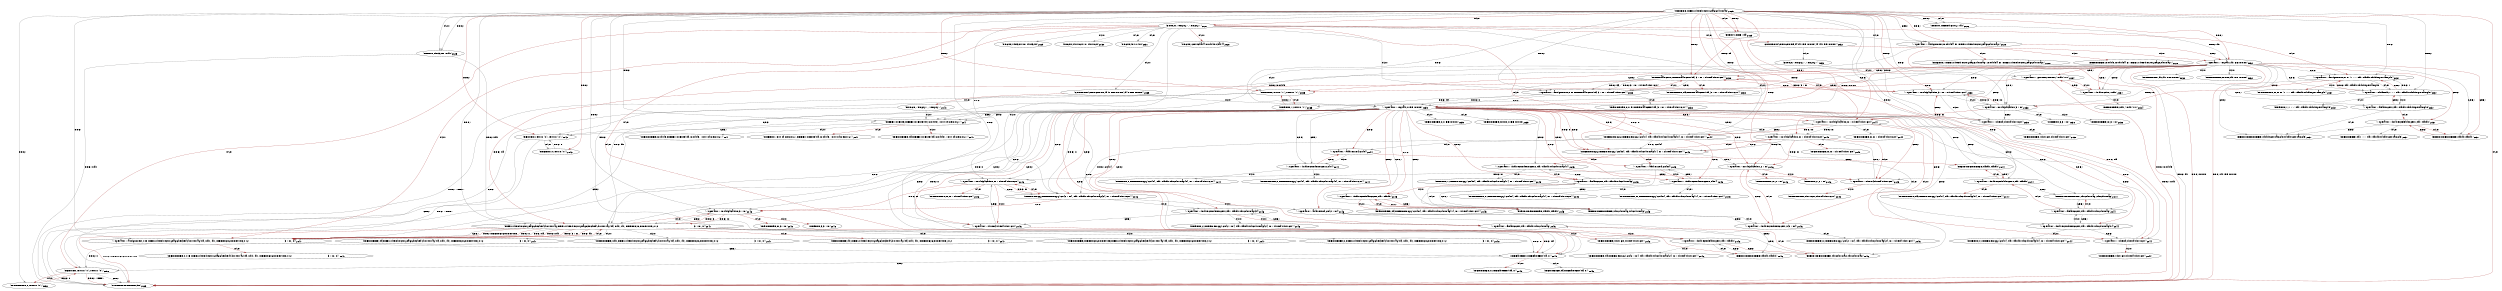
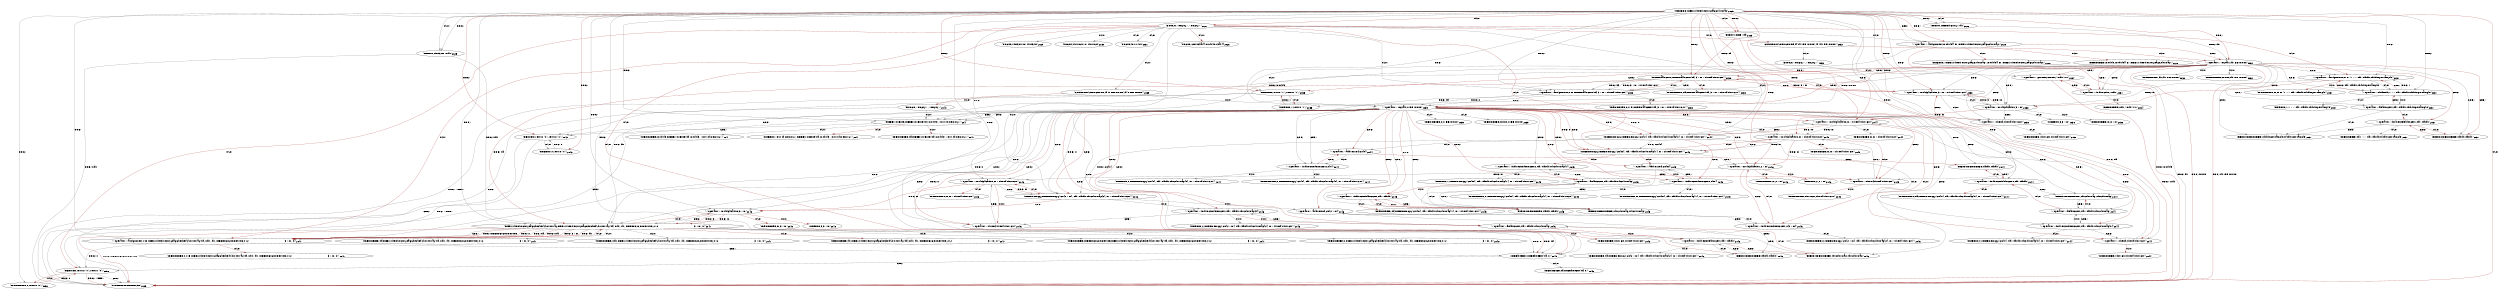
(1632, 89) -> none
(1498, 271) -> none
